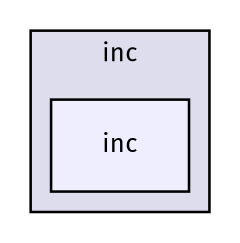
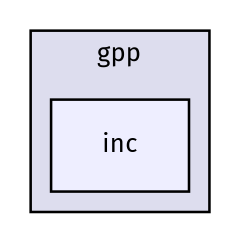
(120, 55) -> (120, 55)
